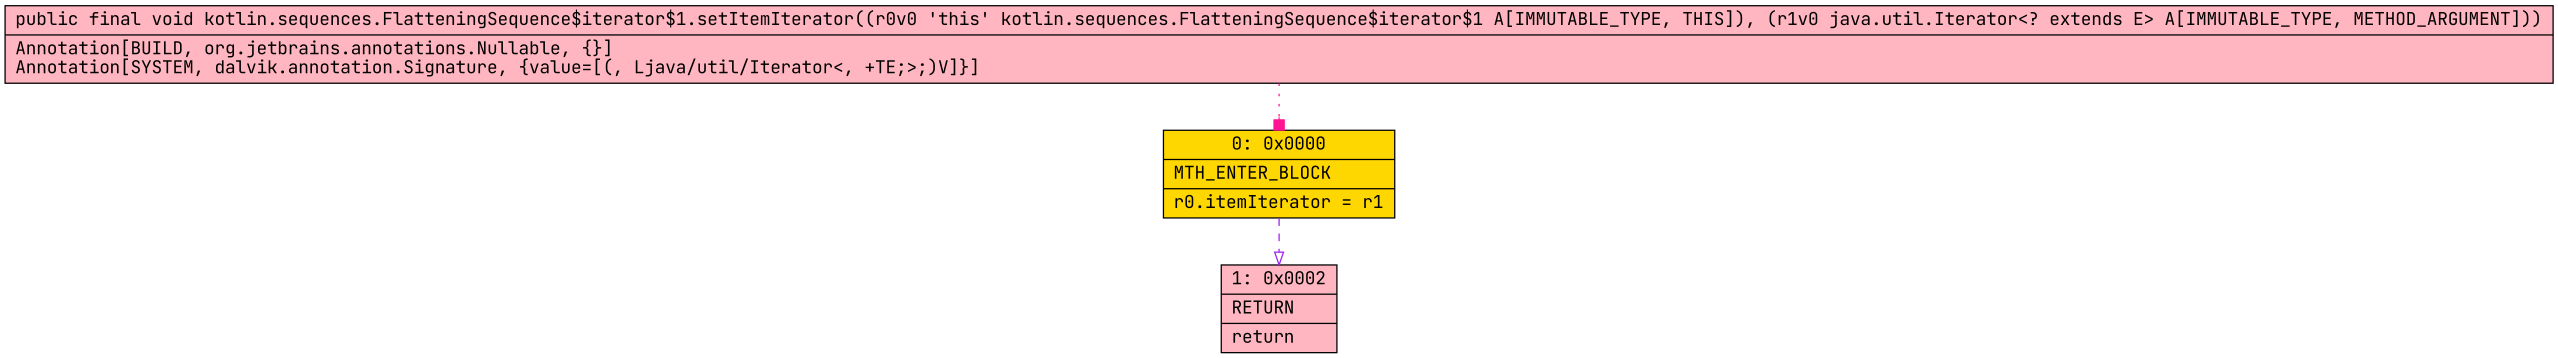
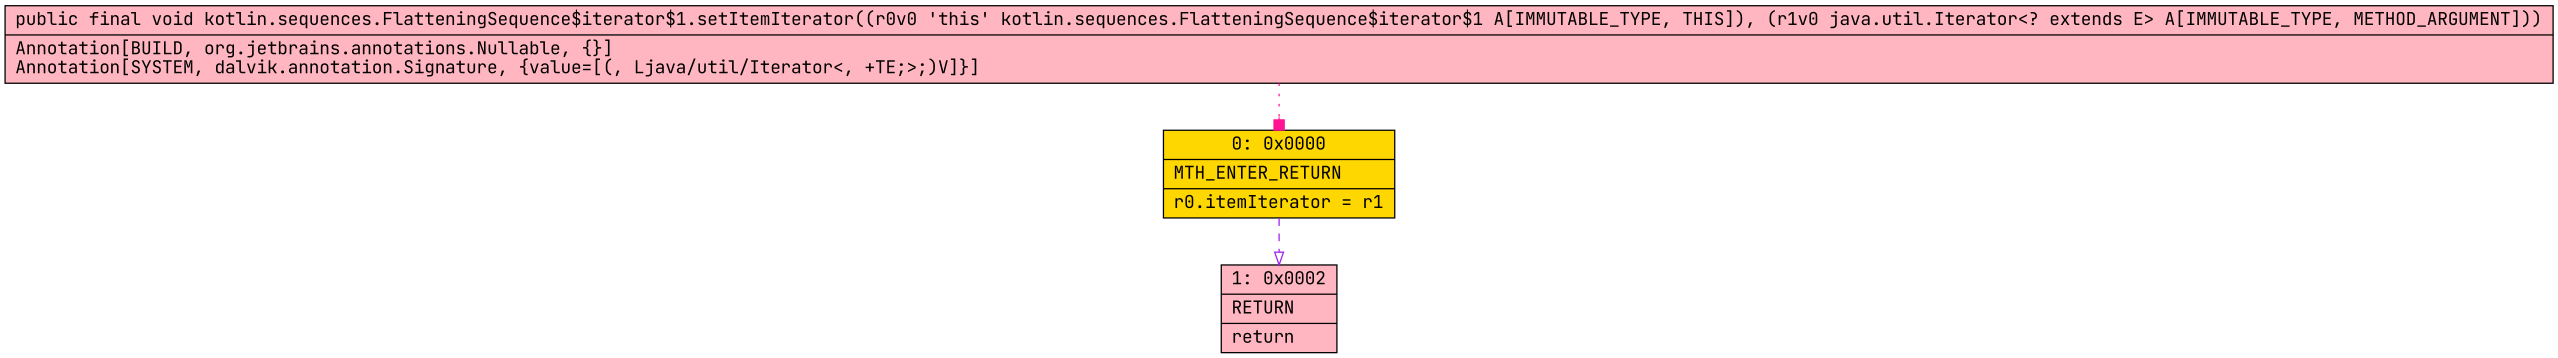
(1252, 173) -> (1258, 173)
